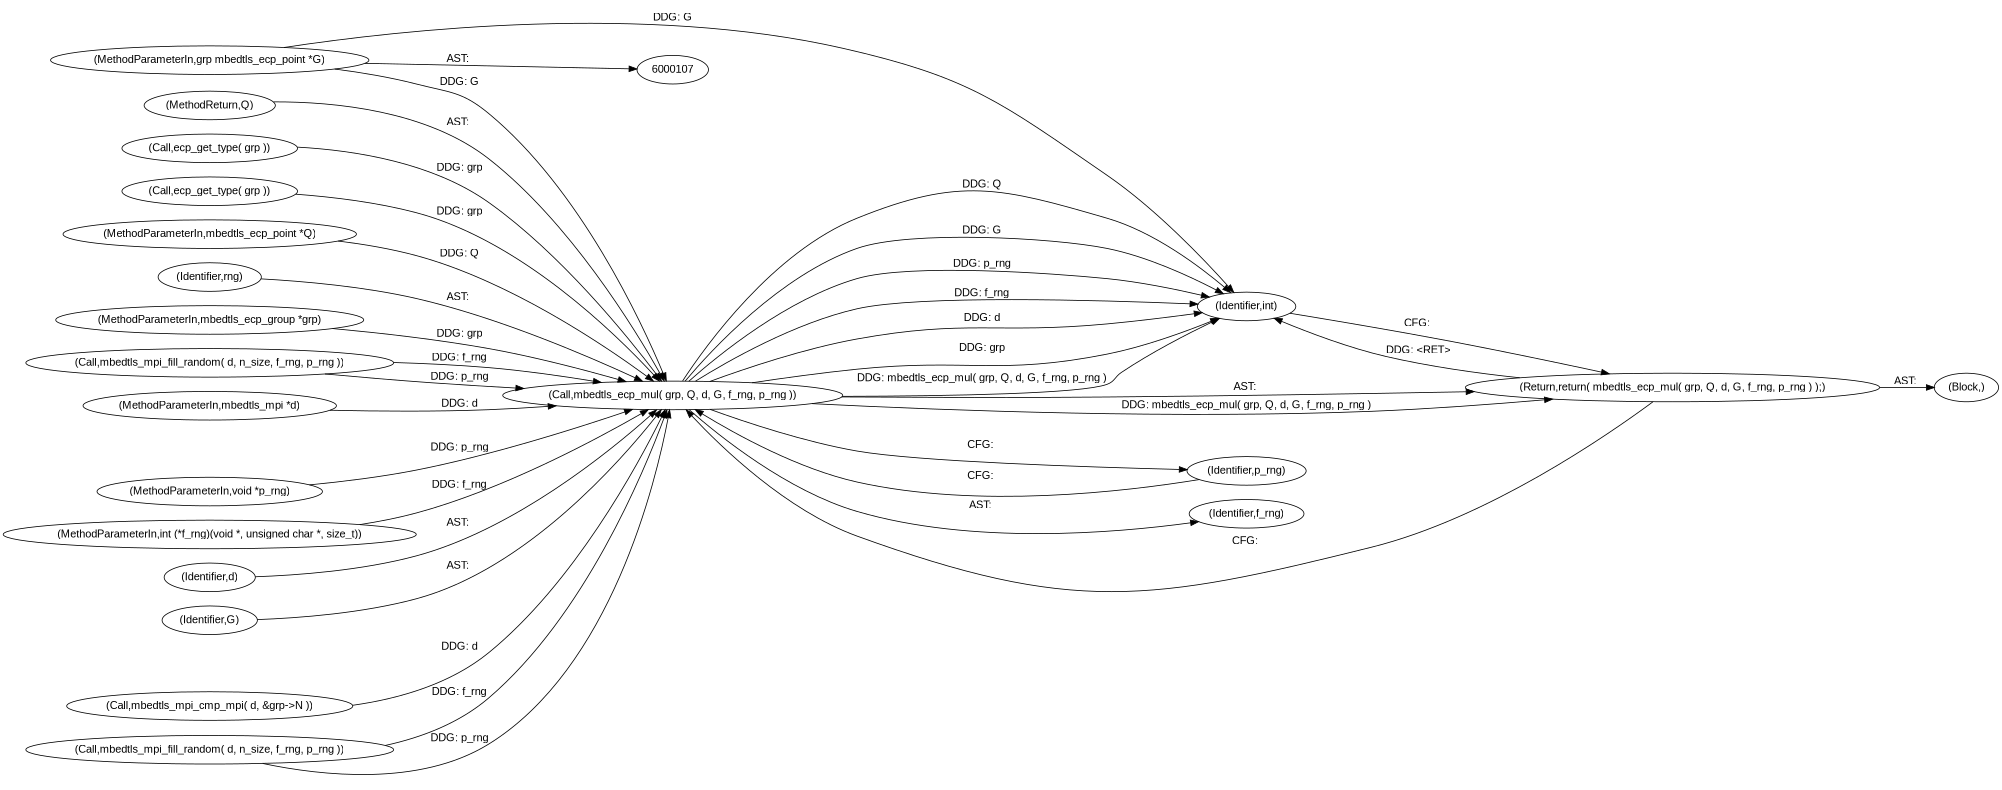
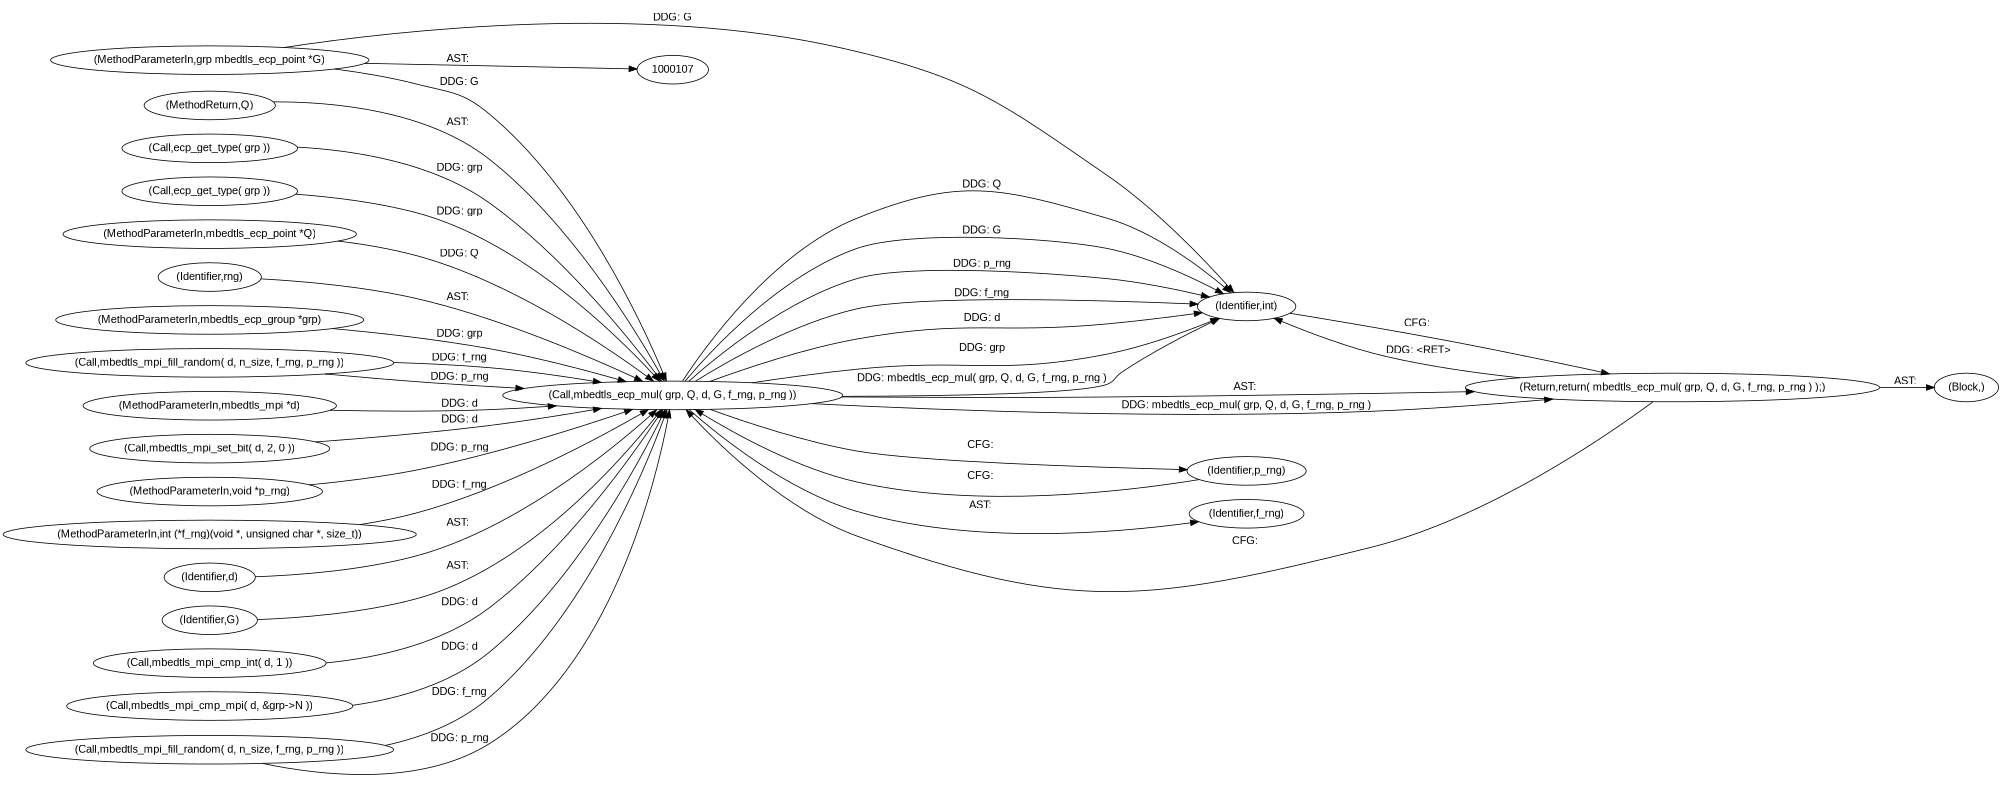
(673, 70) -> (673, 70)
none -> (210, 449)
none -> (210, 663)
